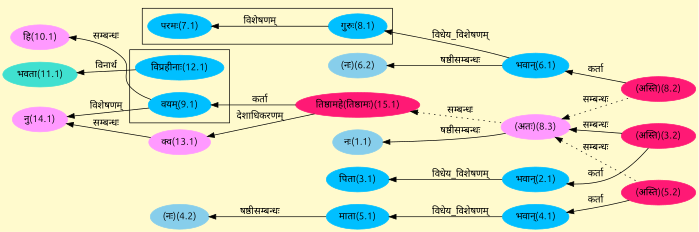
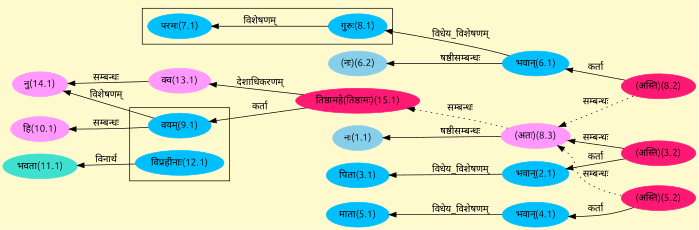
(180, 217) -> none
